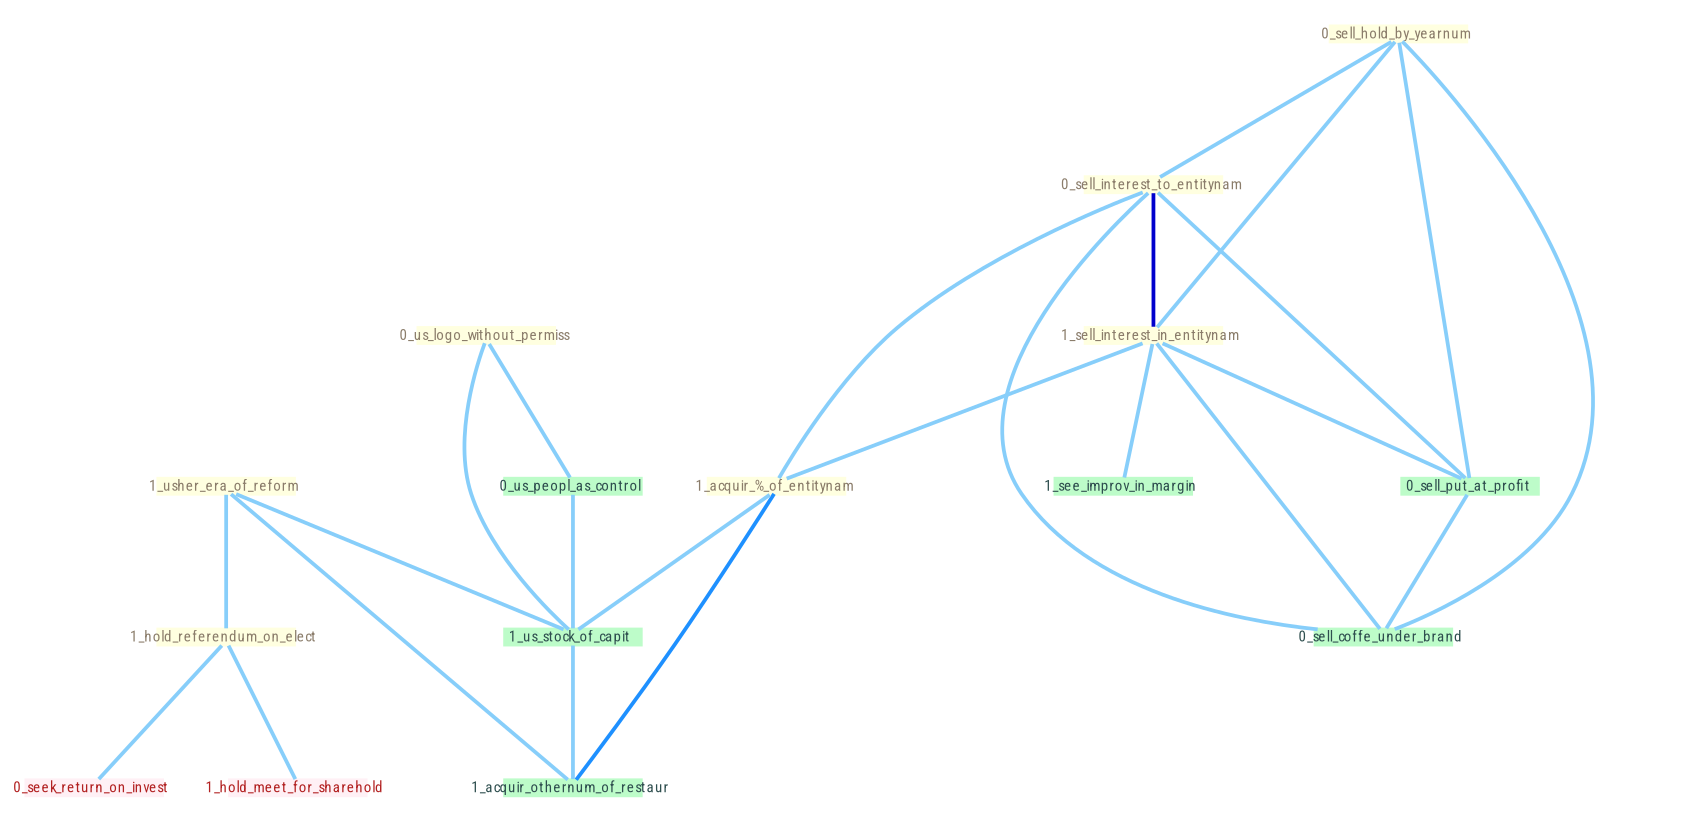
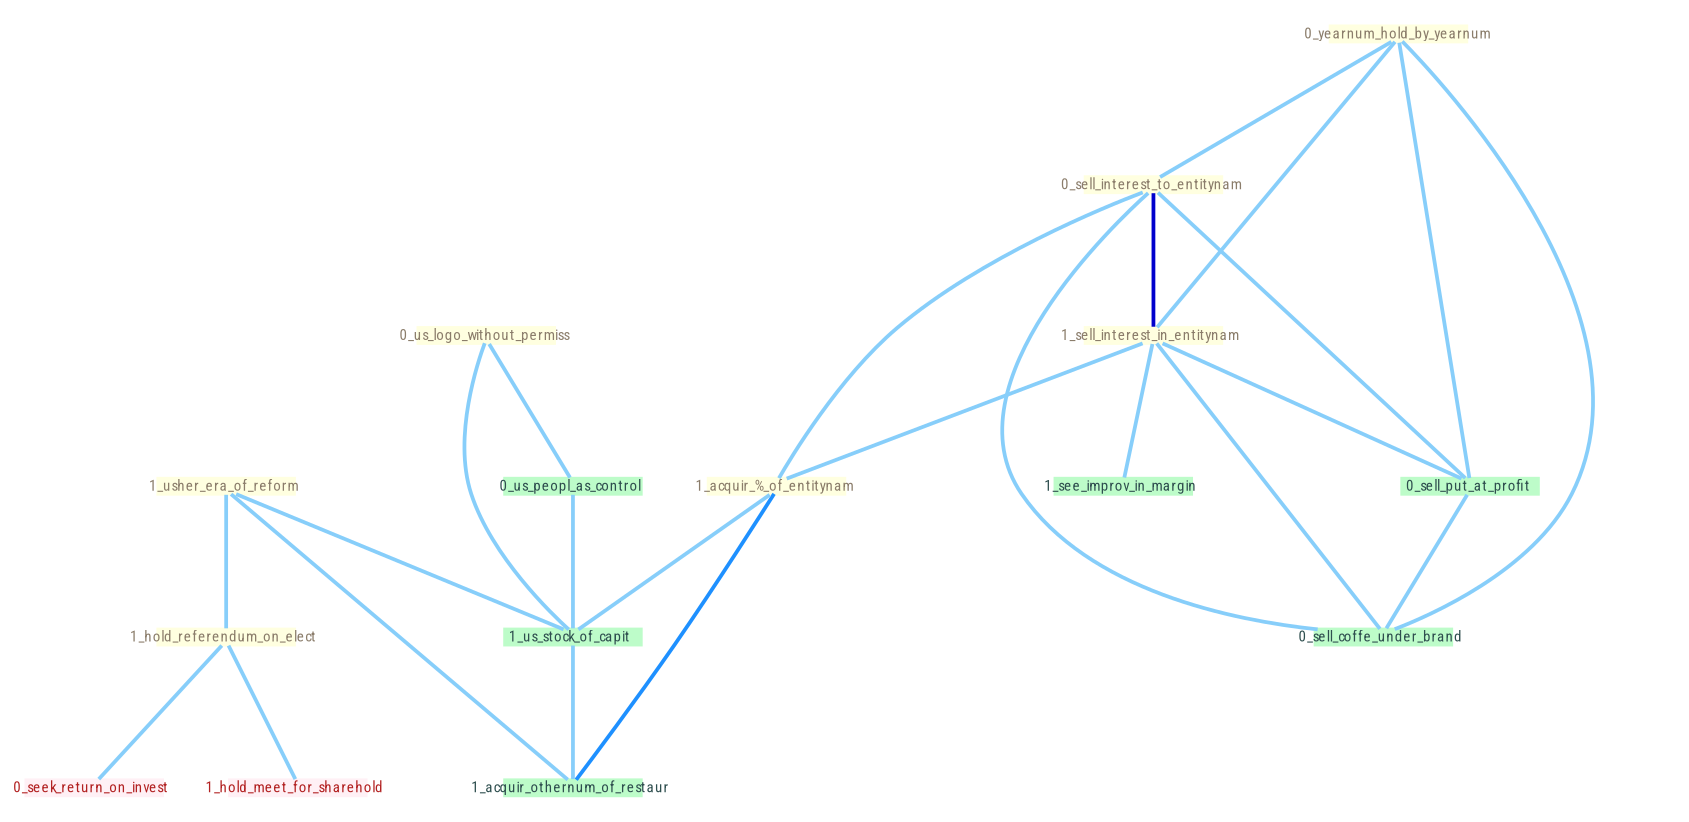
(1398, 34) -> (1398, 34)
